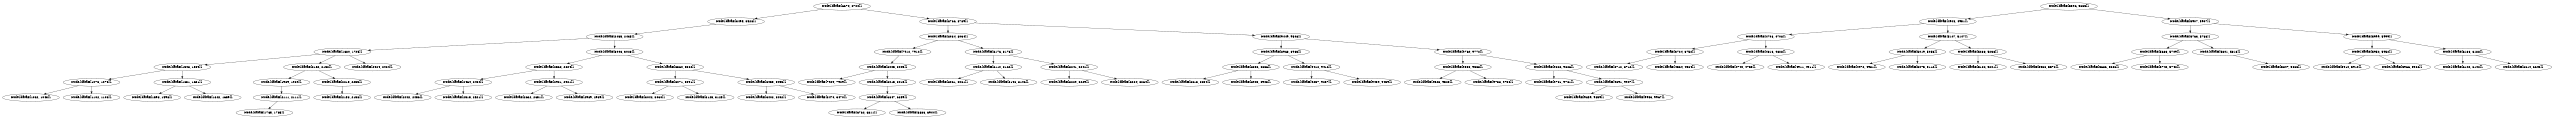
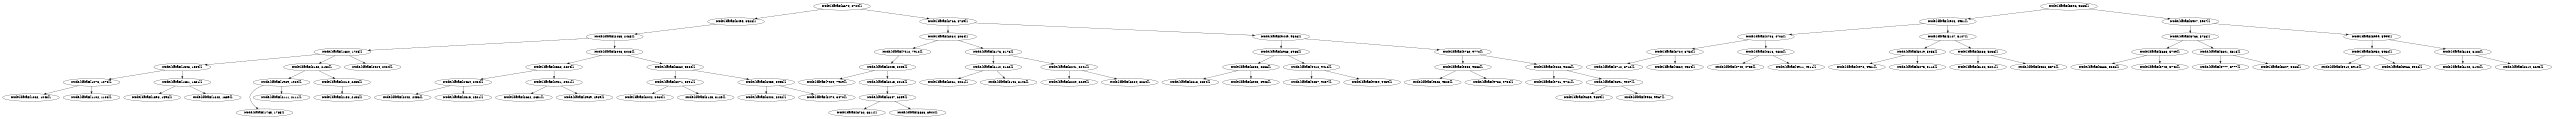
none -> (2220, 67)
(274, 104) -> (251, 94)
